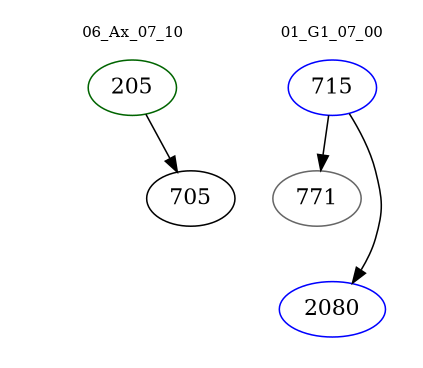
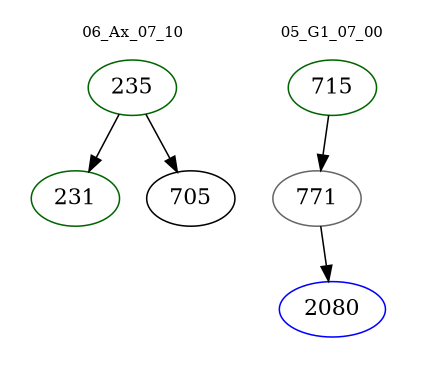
(332, 33) -> (332, 33)
(132, 88) -> (132, 88)
(332, 88) -> (332, 88)
(380, 190) -> (324, 246)
none -> (75, 199)
